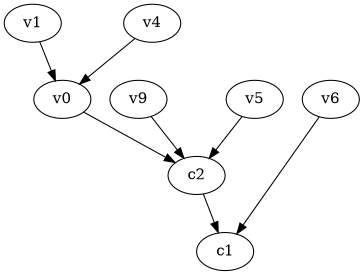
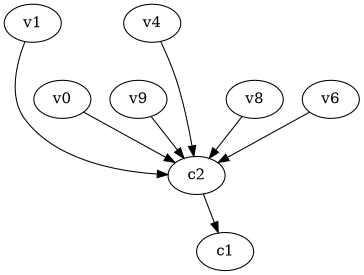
(46, 56) -> (49, 142)
(111, 58) -> (180, 93)
(255, 99) -> (255, 99)
(281, 171) -> (269, 135)
